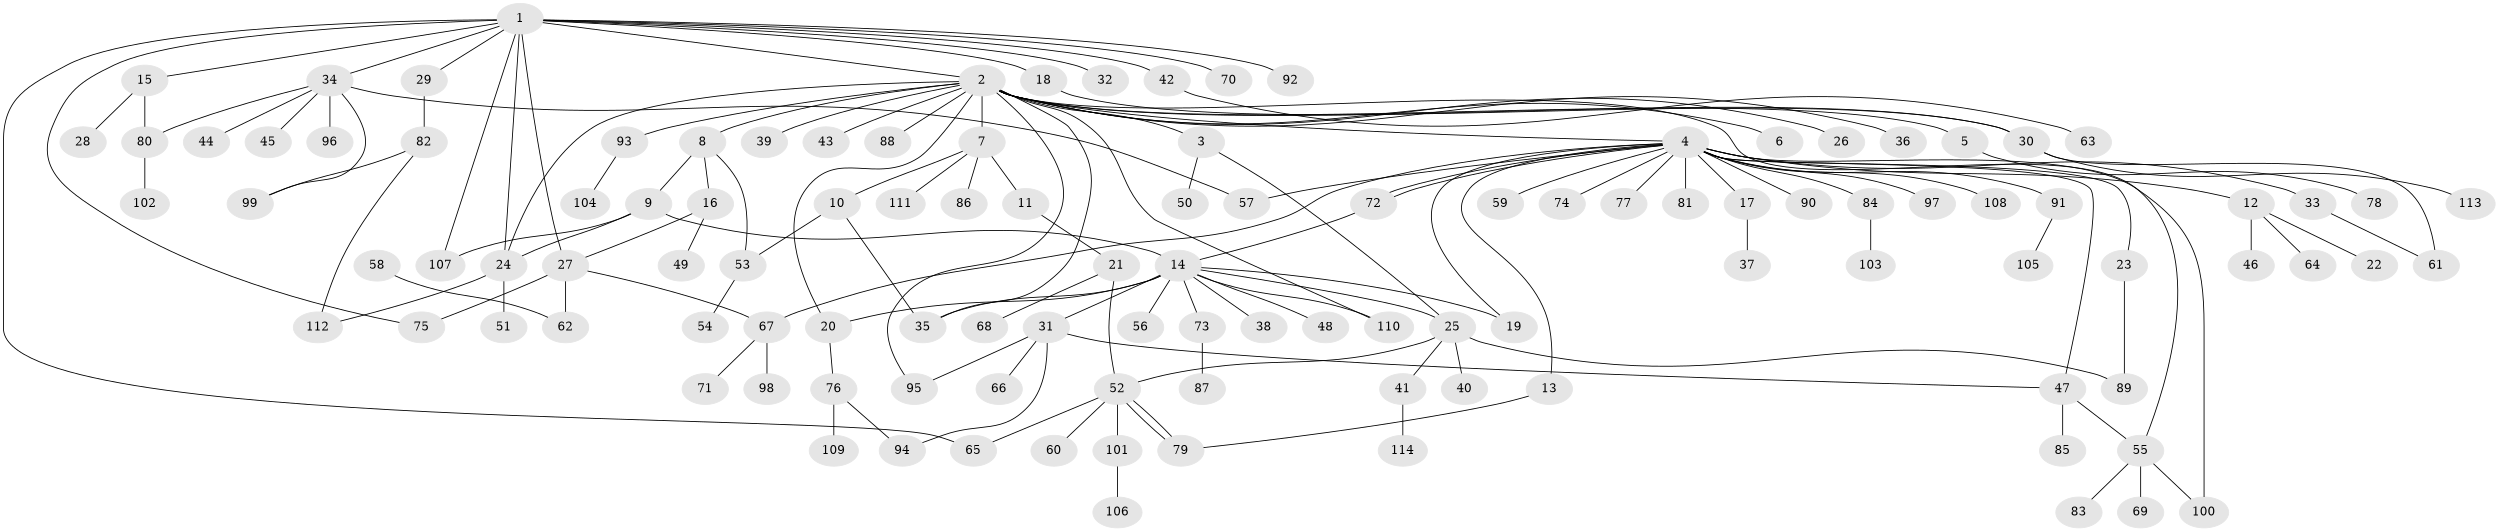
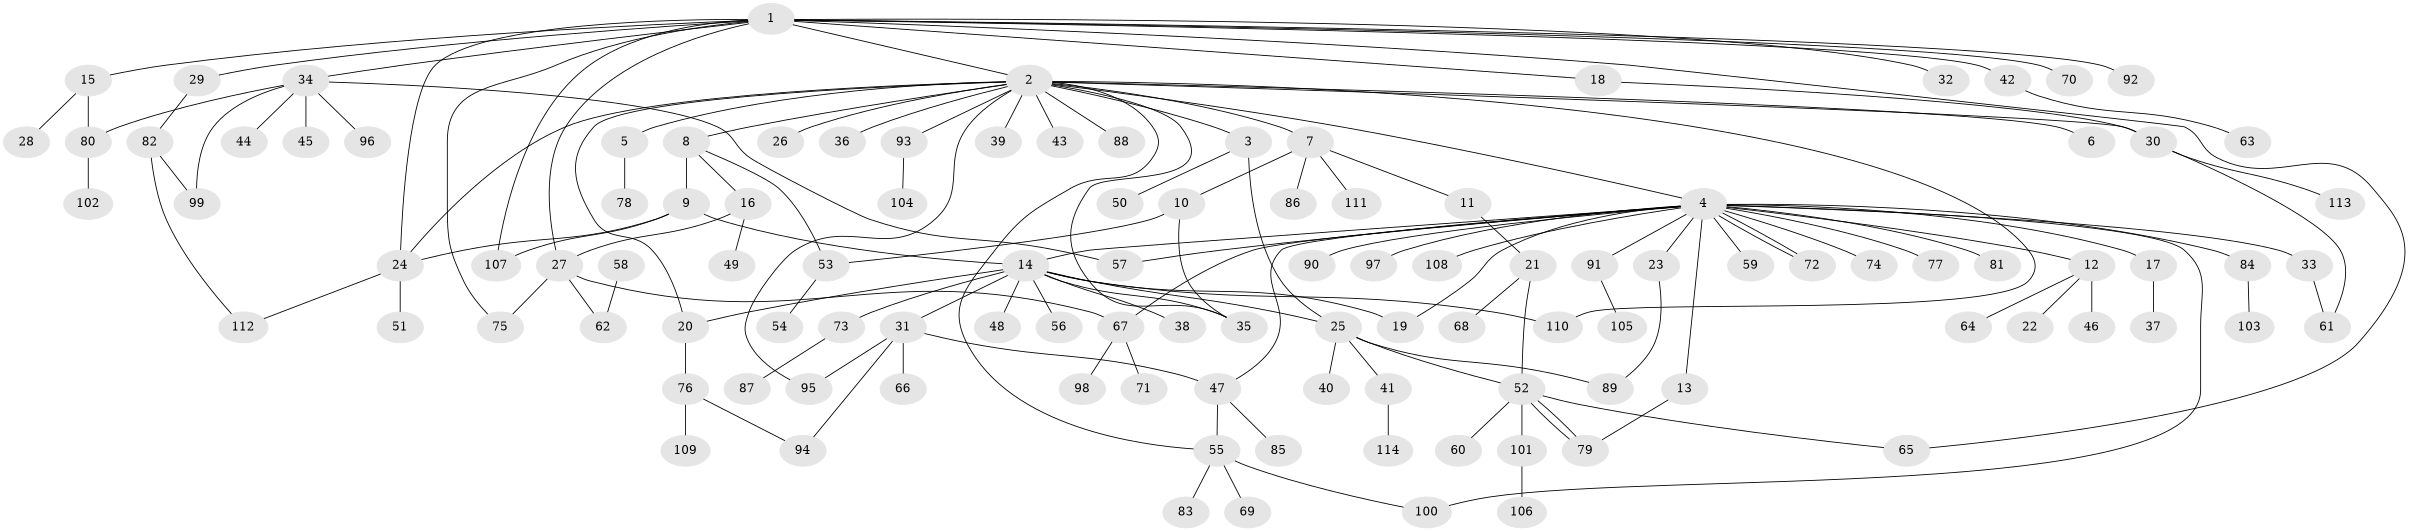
(1278, 238) -> (1347, 231)
